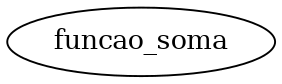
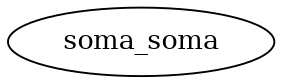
(141, 42) -> (141, 42)
